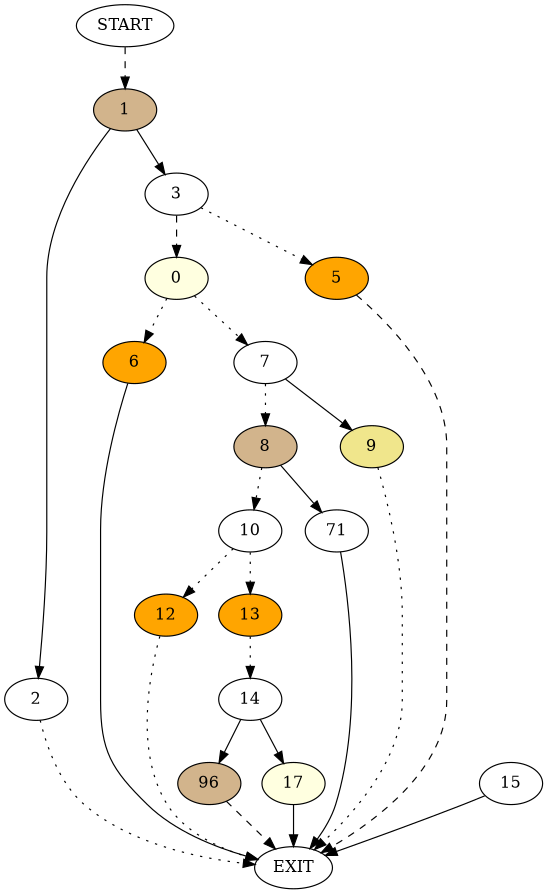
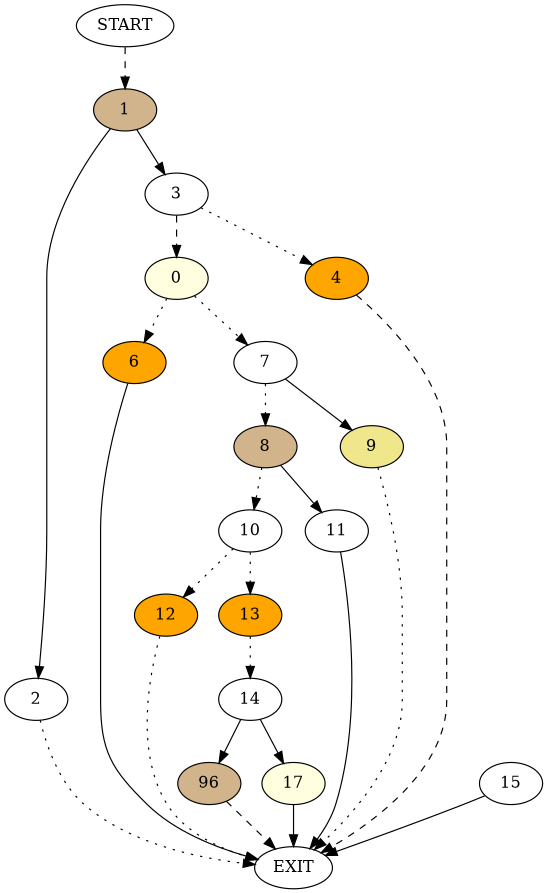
(337, 278) -> (337, 278)
(337, 531) -> (337, 531)
